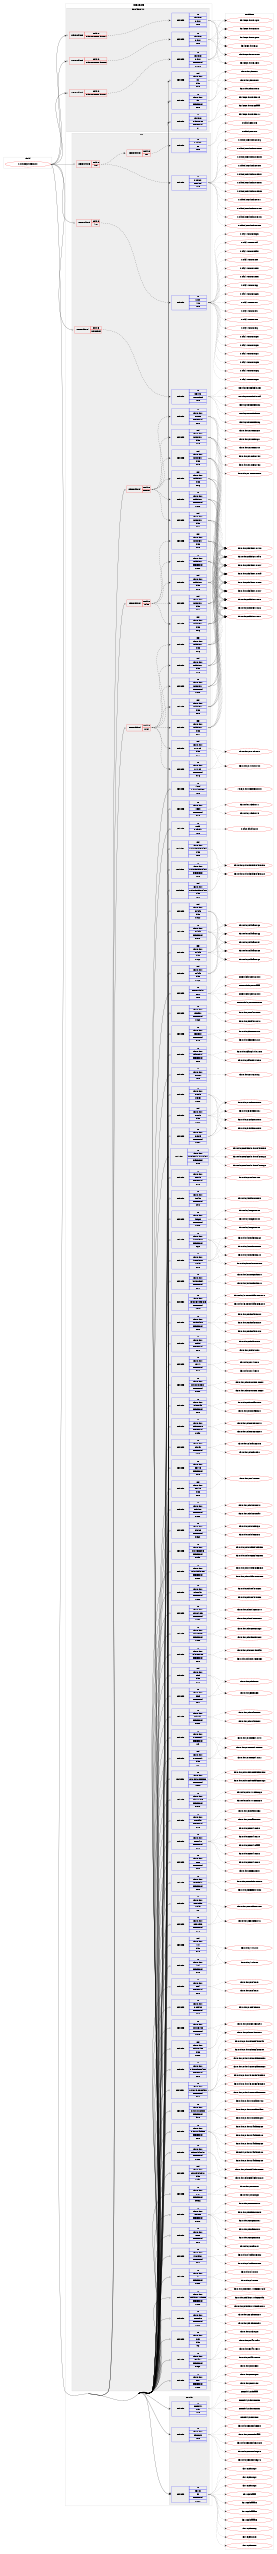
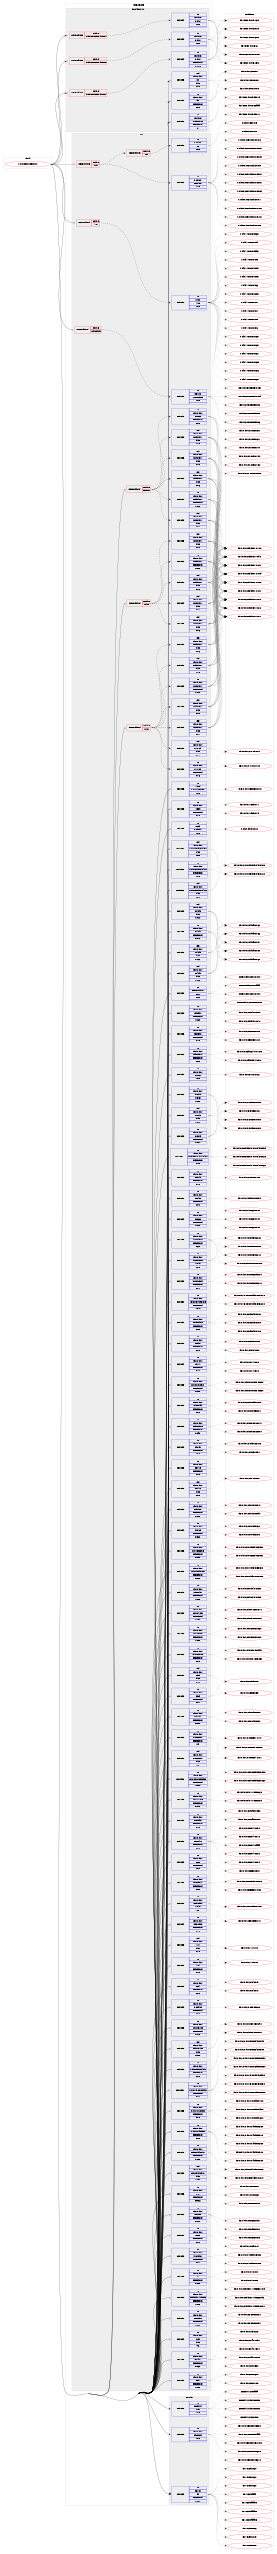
(249, 2212) -> none
